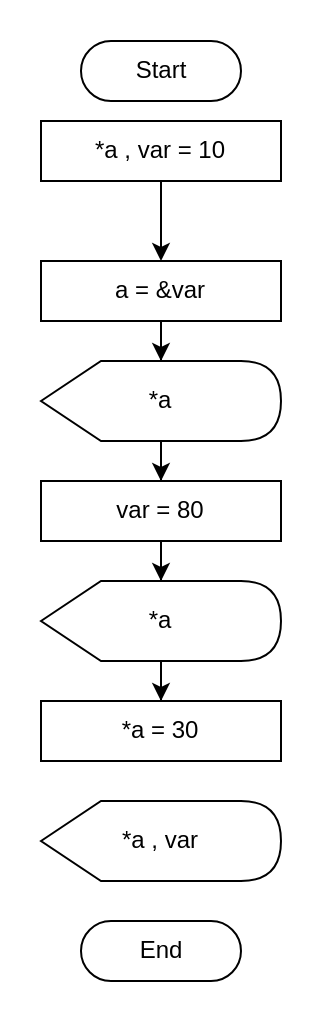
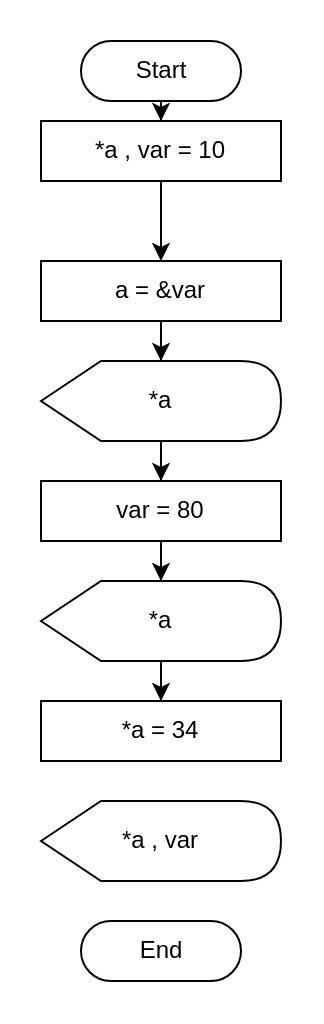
none -> (161, 111)
(161, 731) -> (161, 731)
